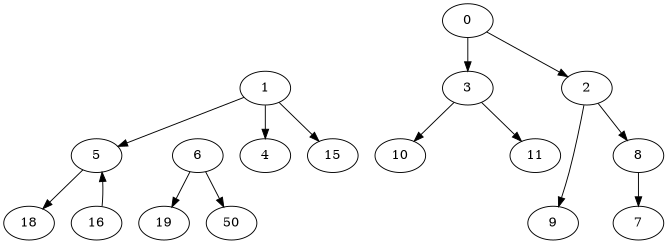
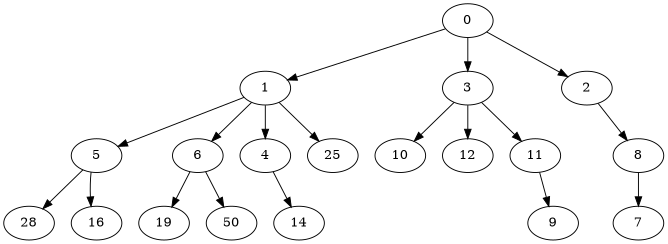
none -> (371, 53)
none -> (235, 119)
(574, 152) -> (543, 185)
(333, 156) -> (333, 156)
none -> (468, 156)
(103, 194) -> (90, 185)
(29, 223) -> (29, 223)
none -> (299, 223)
